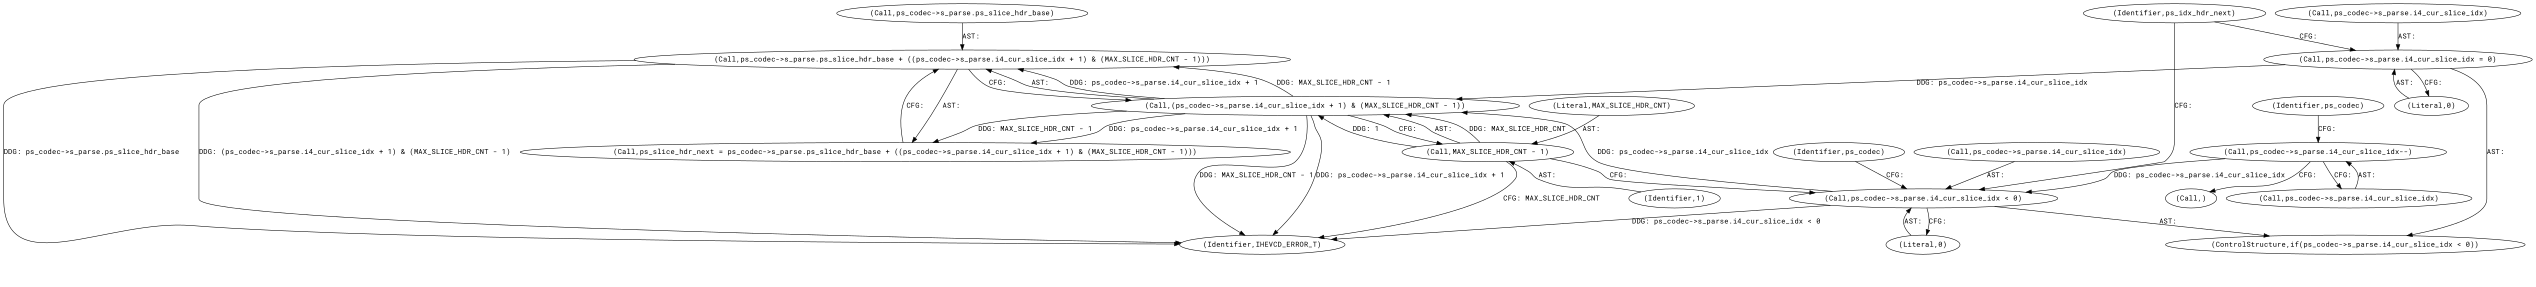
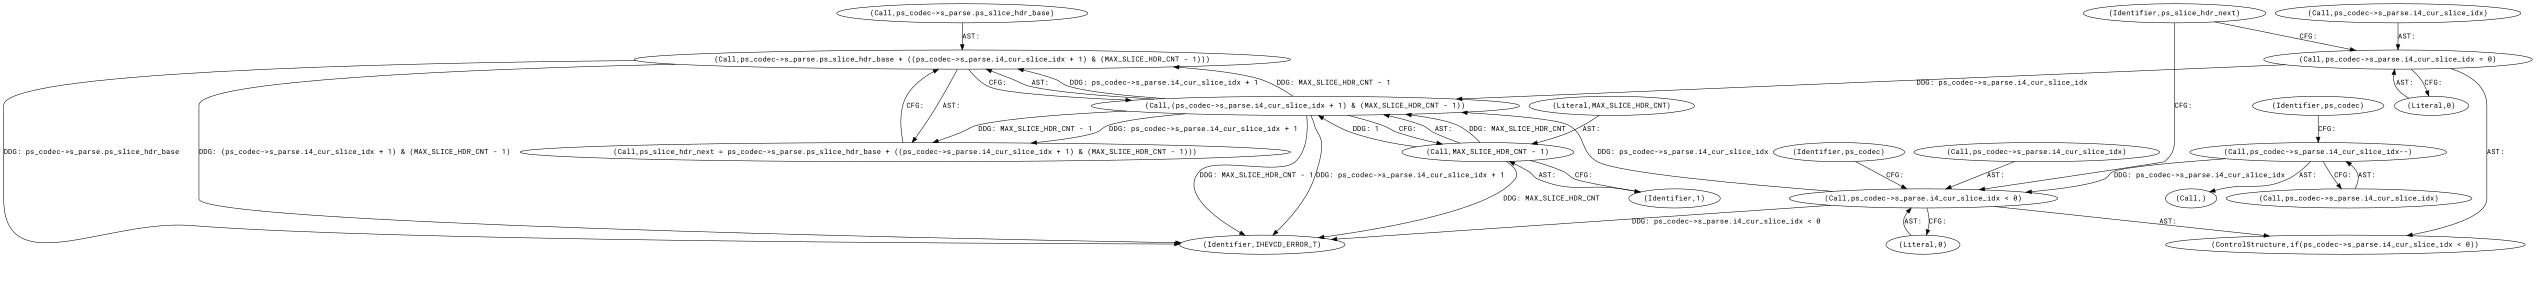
(2175, 13) -> (2175, 13)
(2310, 175) -> (2310, 175)
(1678, 185) -> (1581, 181)
(1552, 198) -> (1552, 198)
